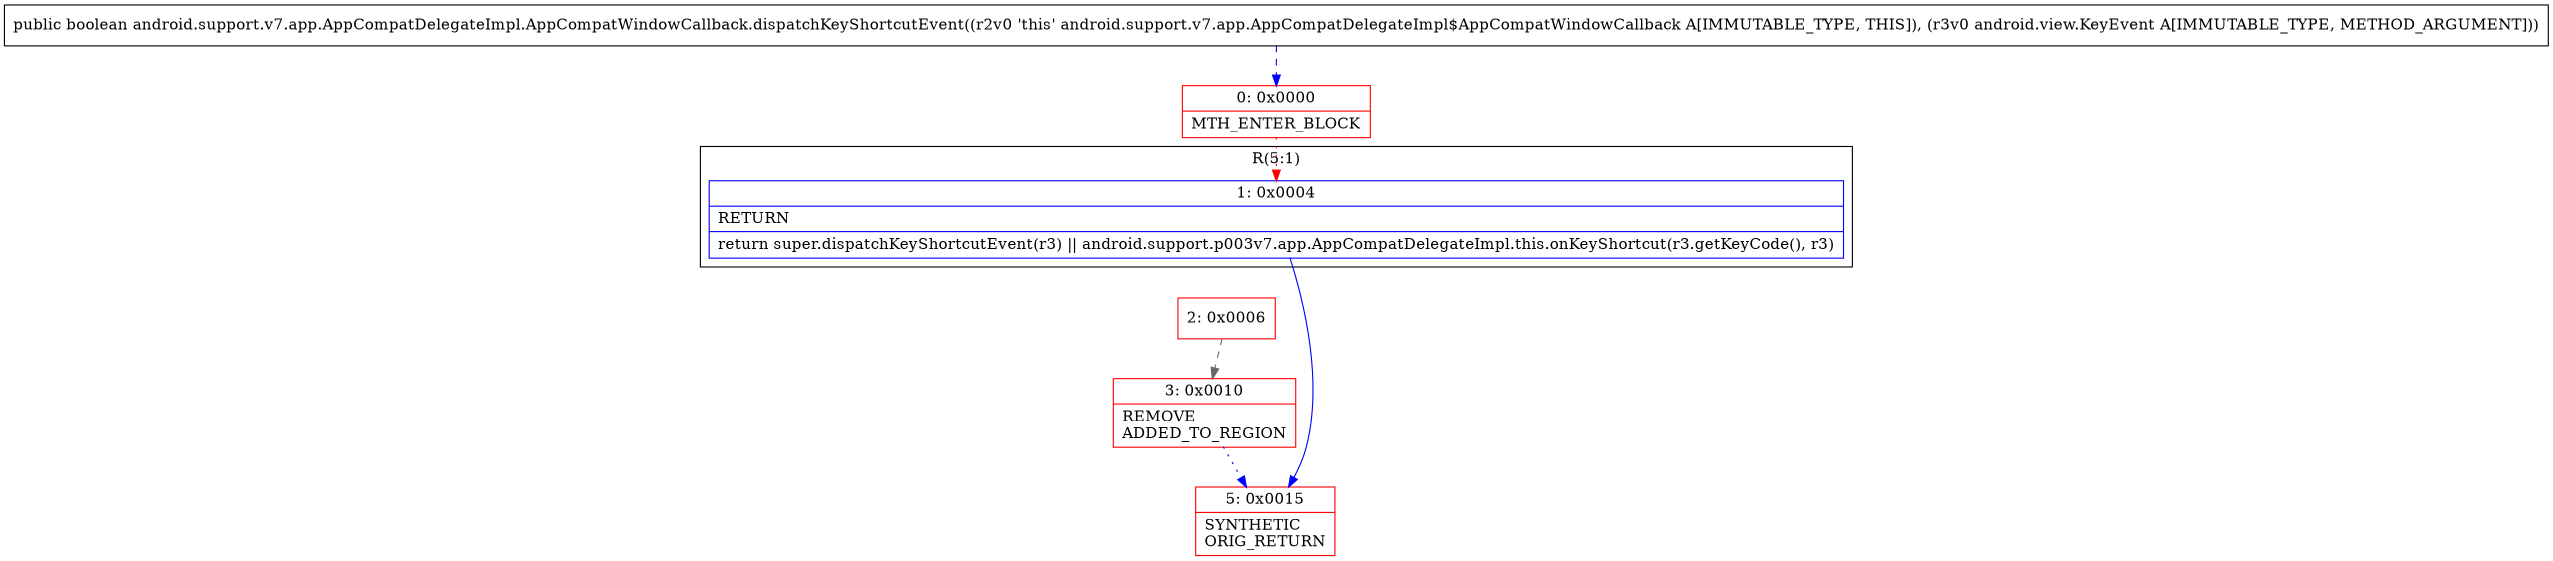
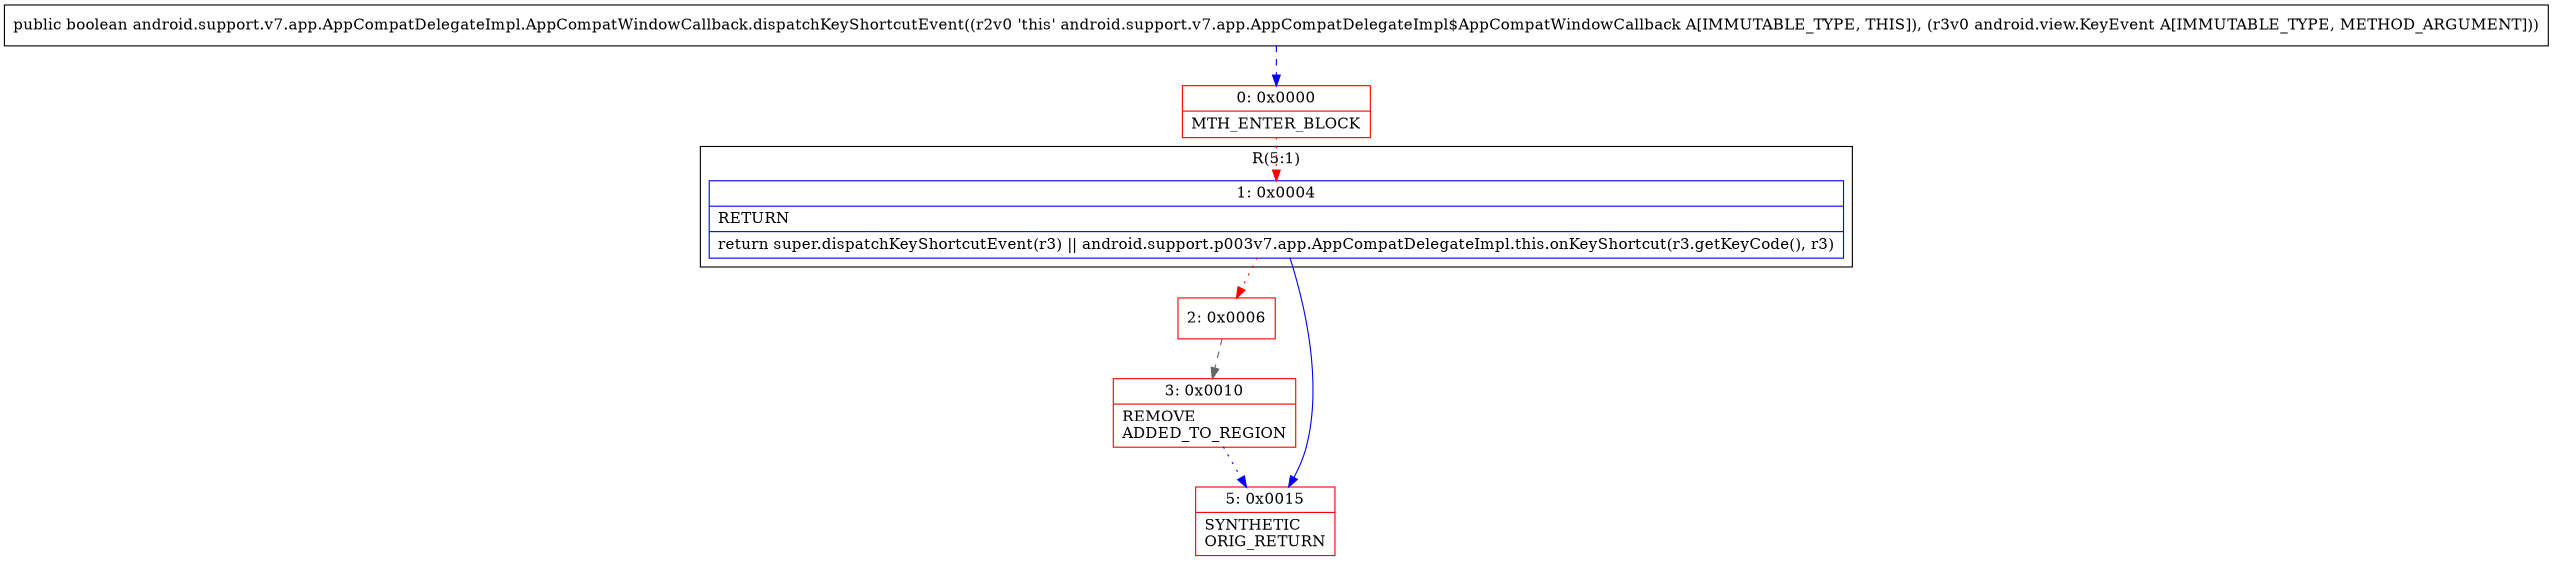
none -> (1249, 274)
